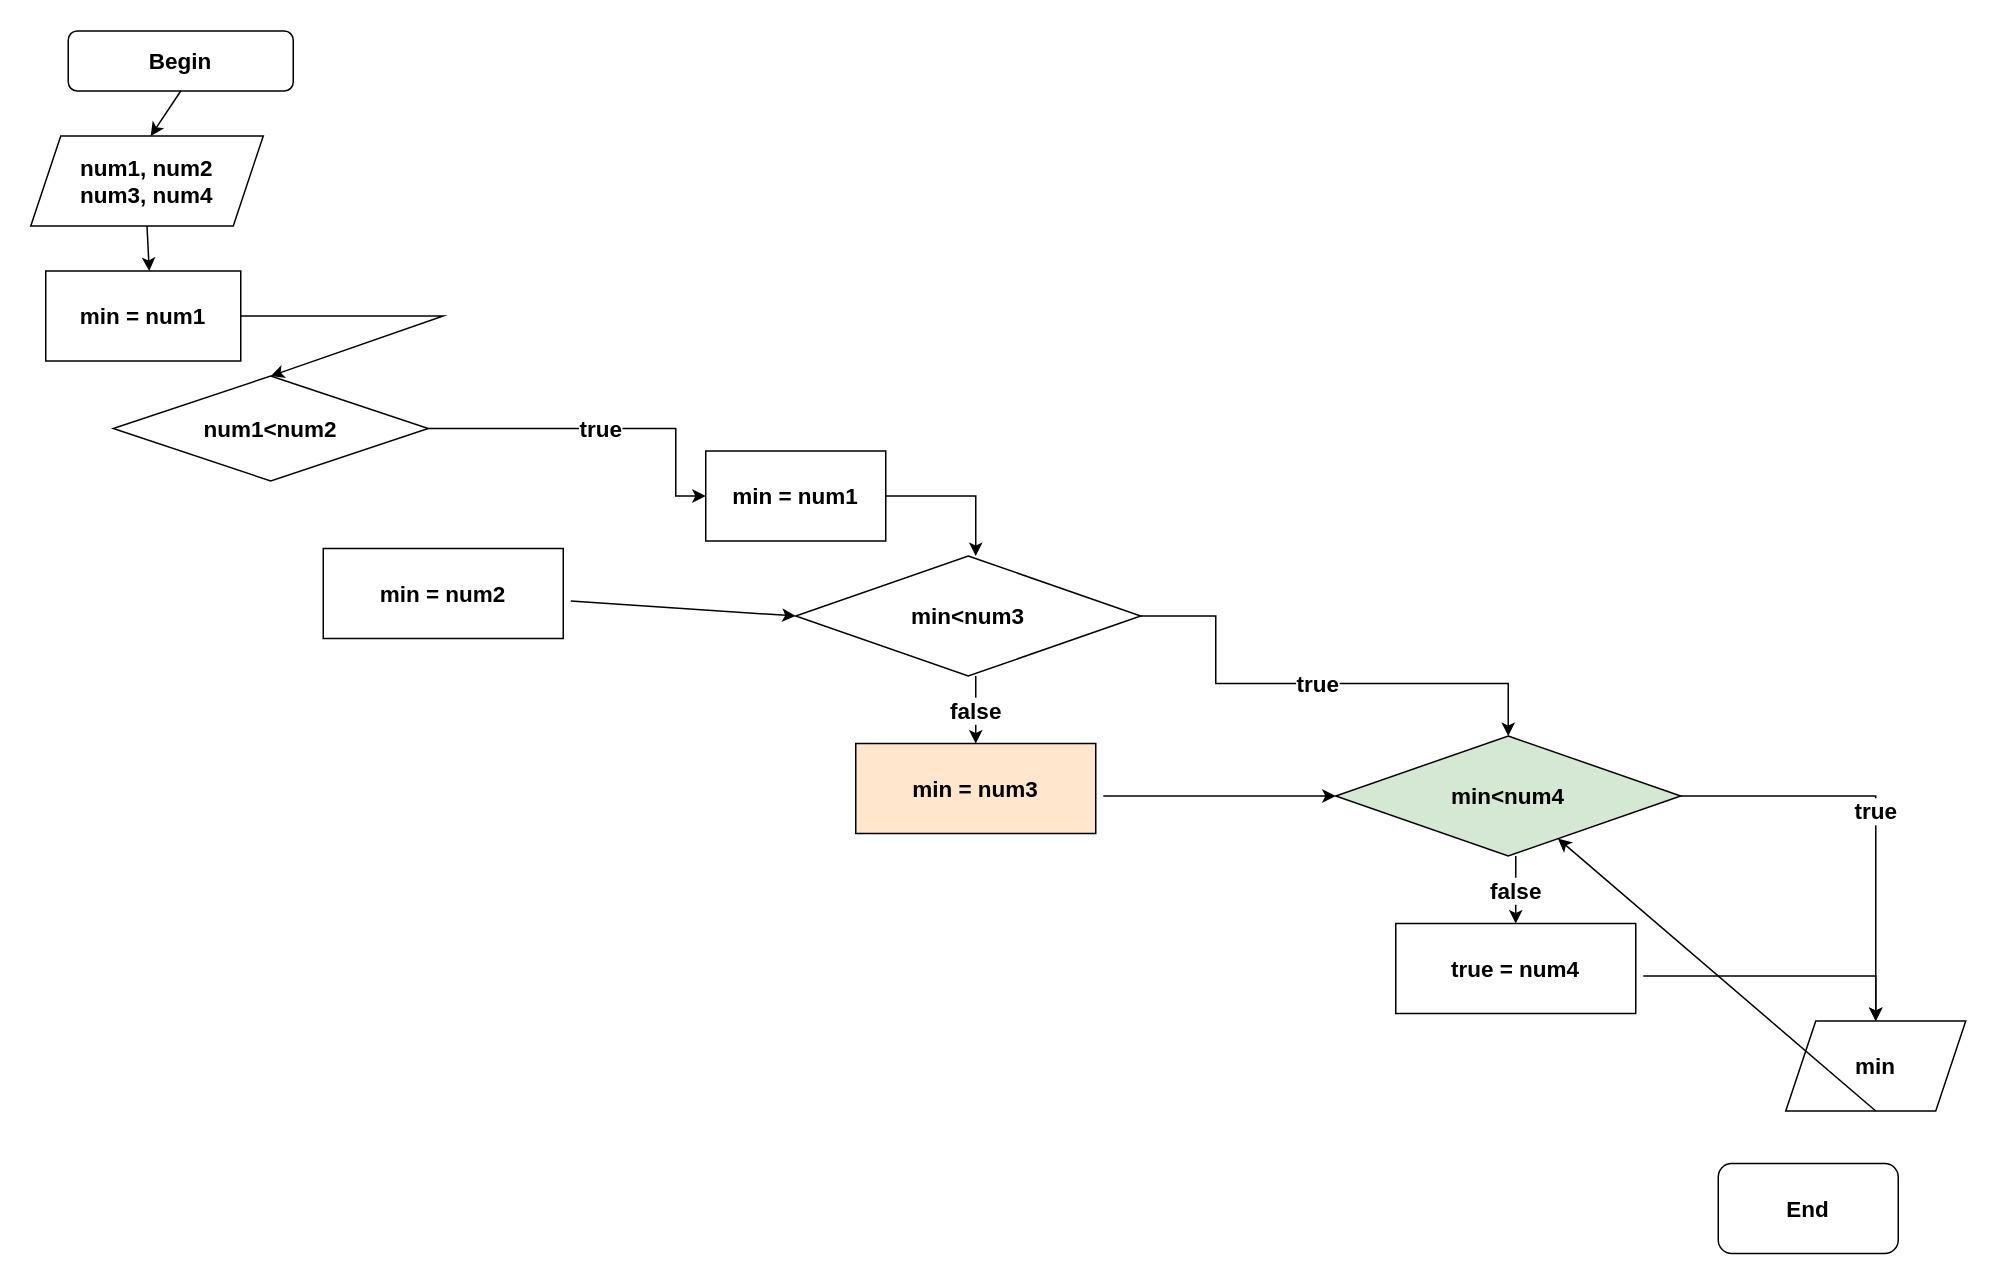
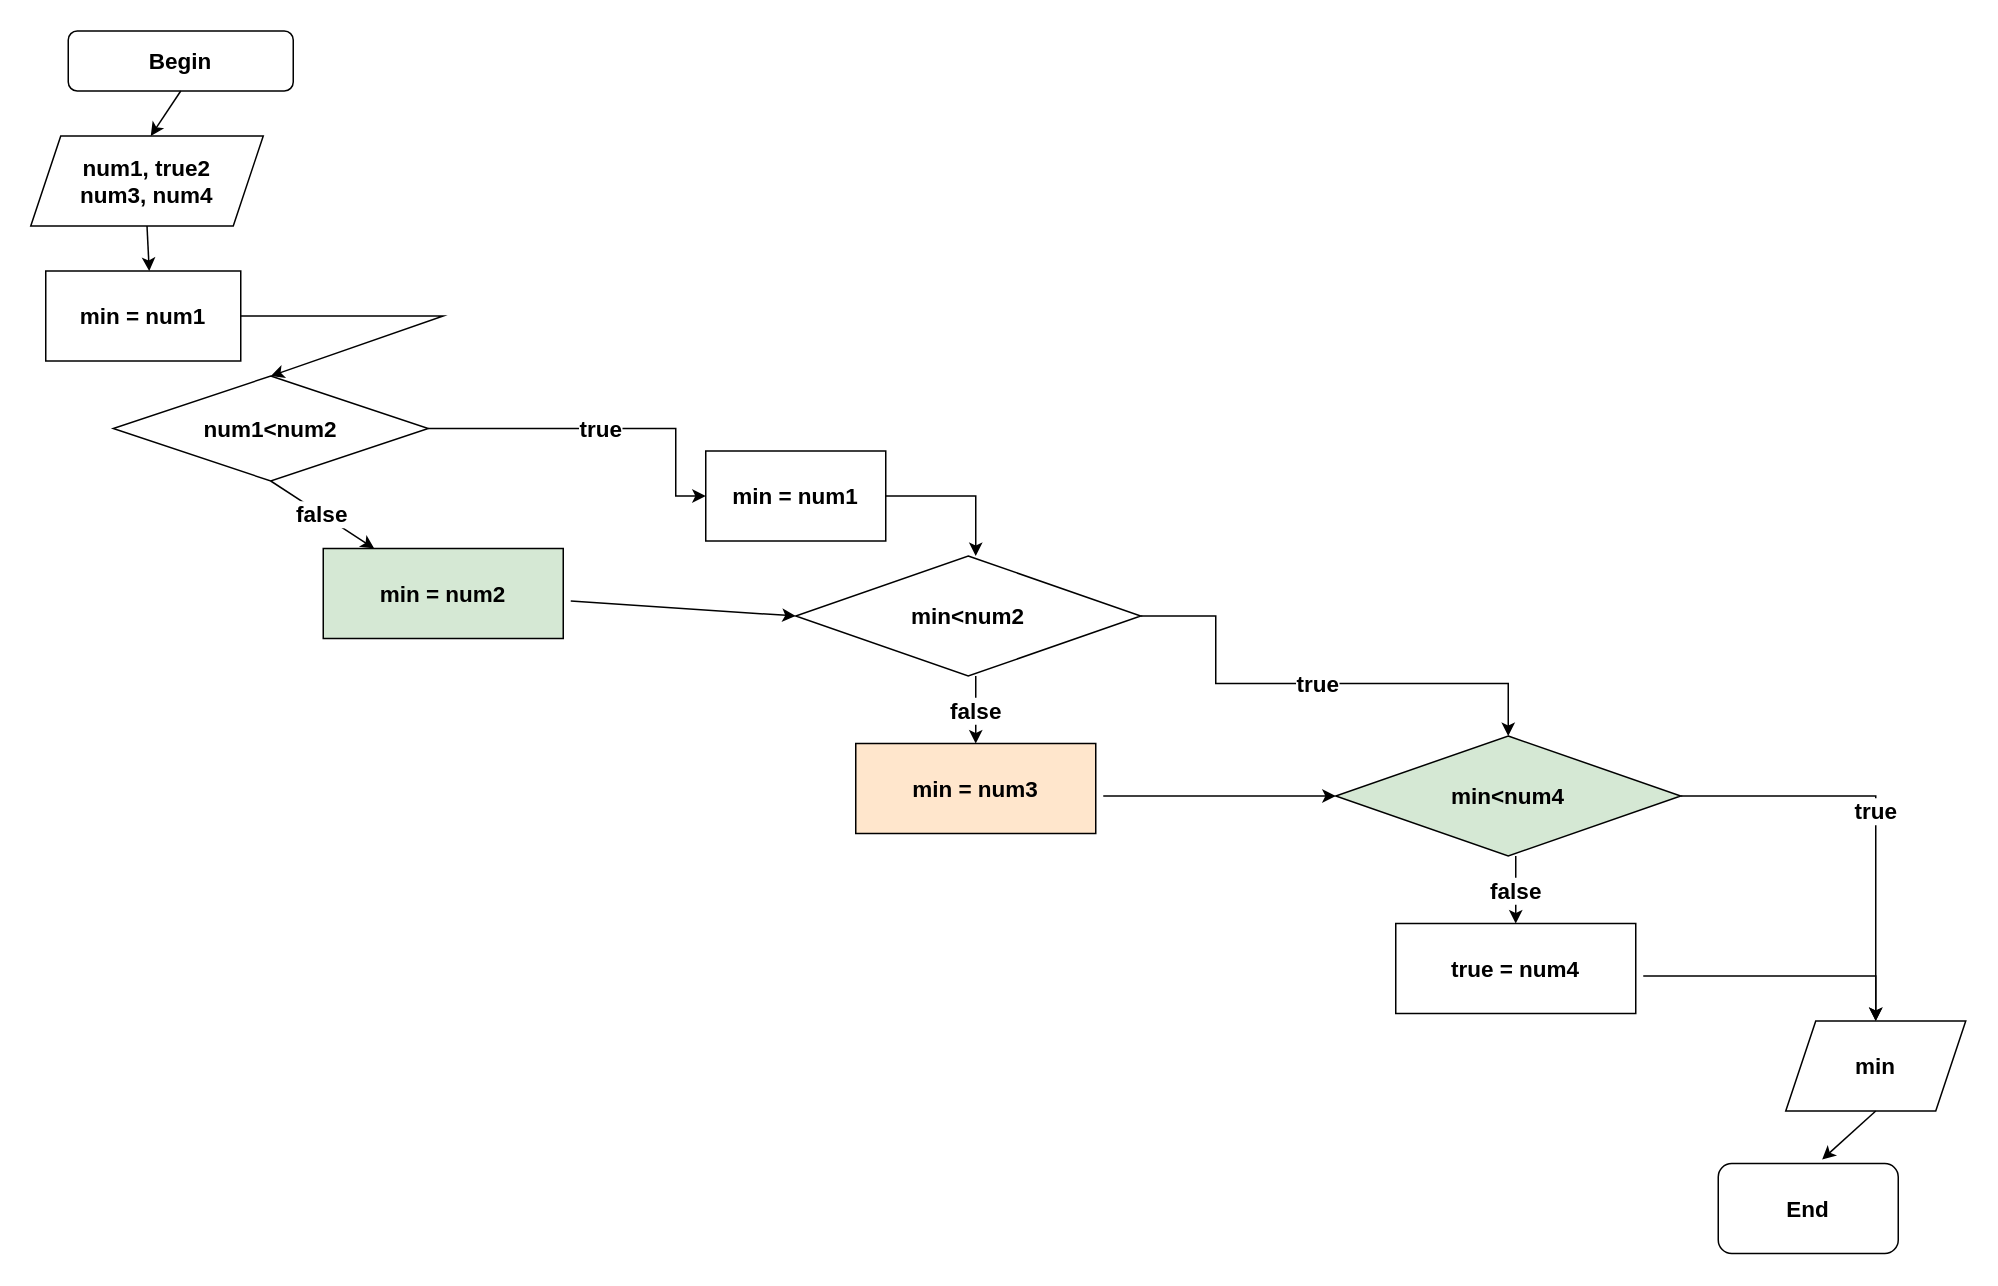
(147, 181) -> (147, 181)
none -> (340, 526)
(443, 593) -> (443, 593)
(968, 616) -> (968, 616)
(1721, 978) -> (1852, 1132)
